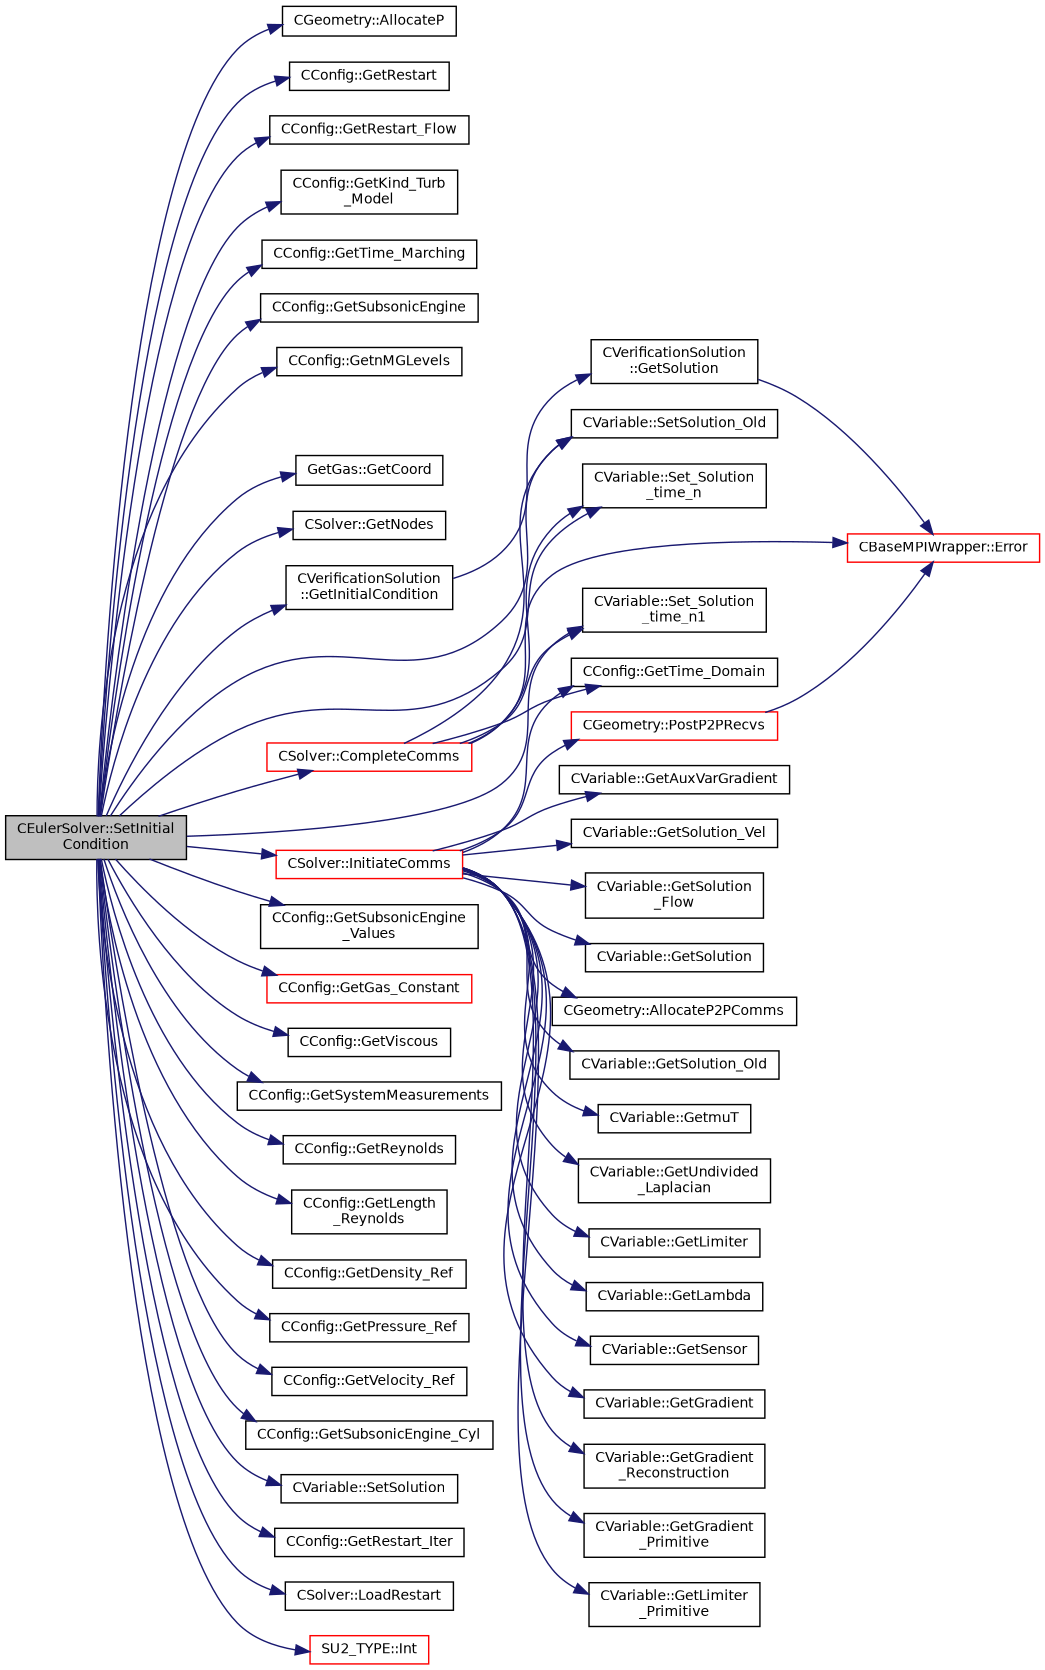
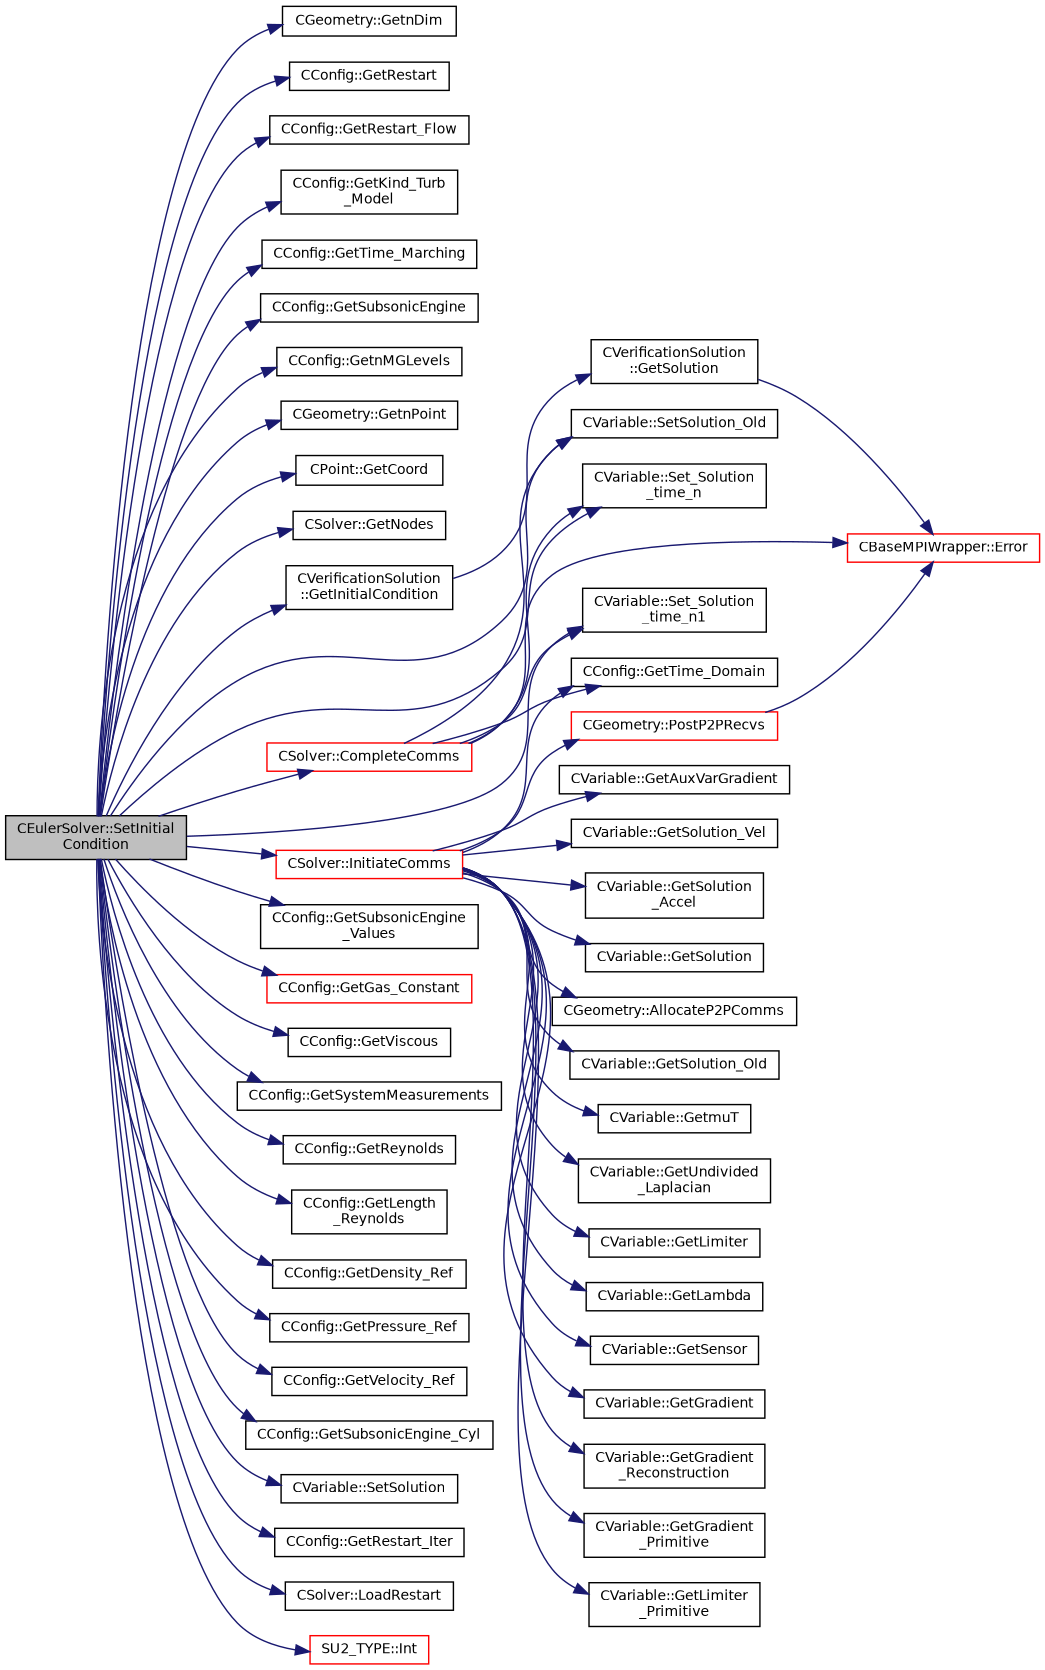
(369, 21) -> (369, 21)
none -> (369, 415)
(369, 470) -> (369, 470)
(674, 896) -> (674, 896)
